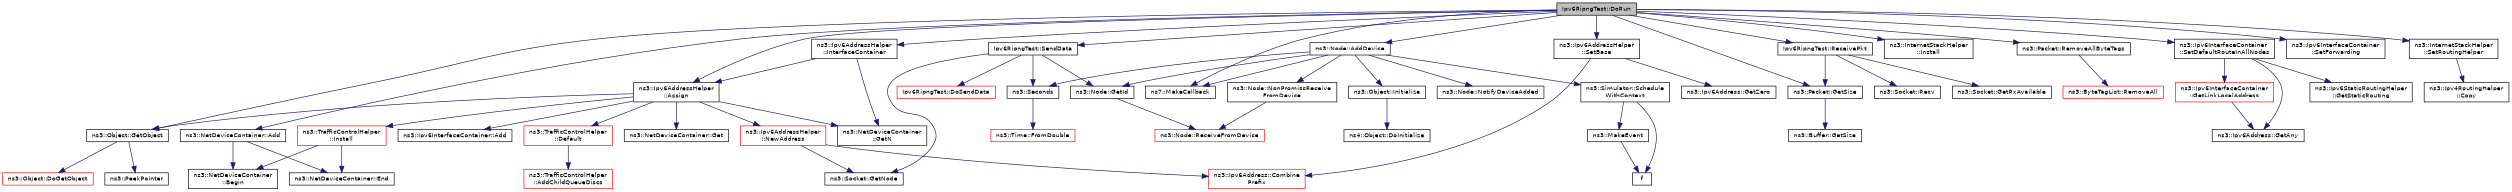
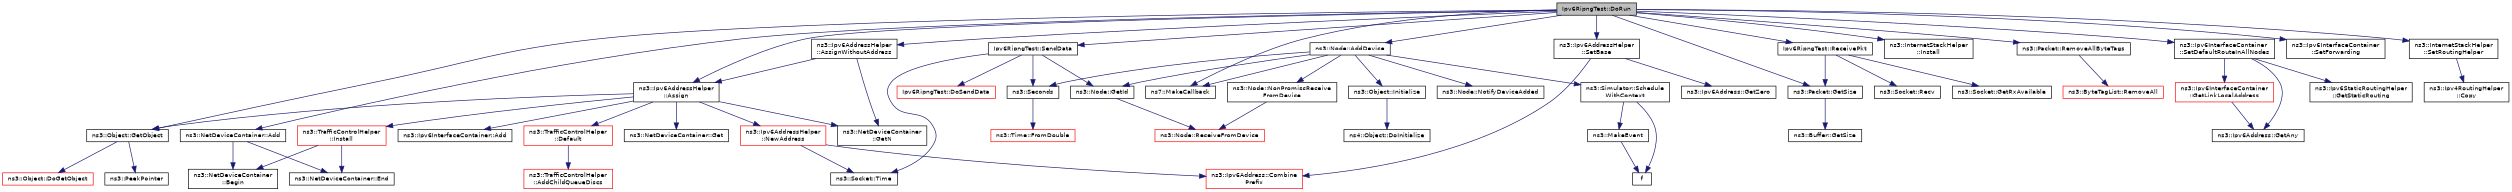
(854, 49) -> (854, 49)
(864, 179) -> (864, 179)
